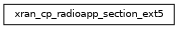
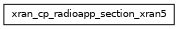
(89, 15) -> (89, 15)
